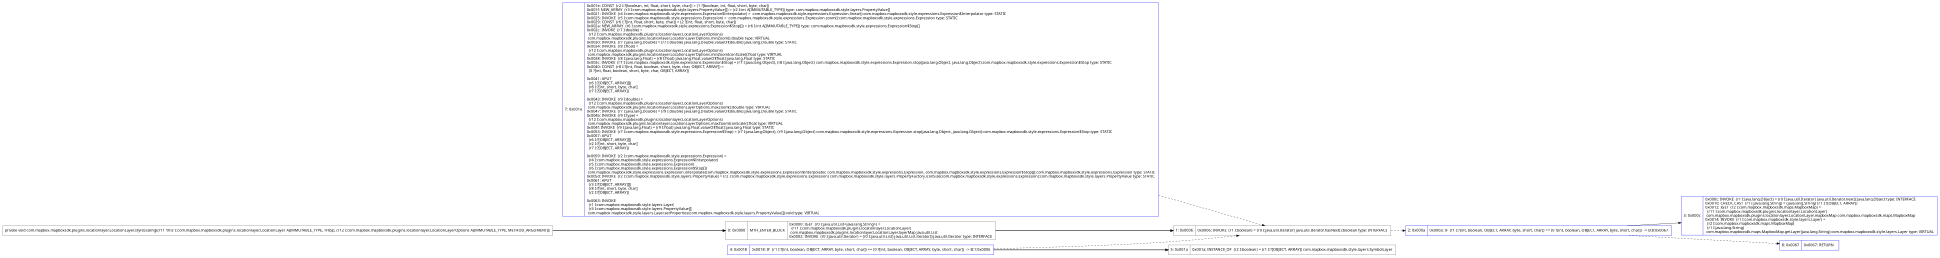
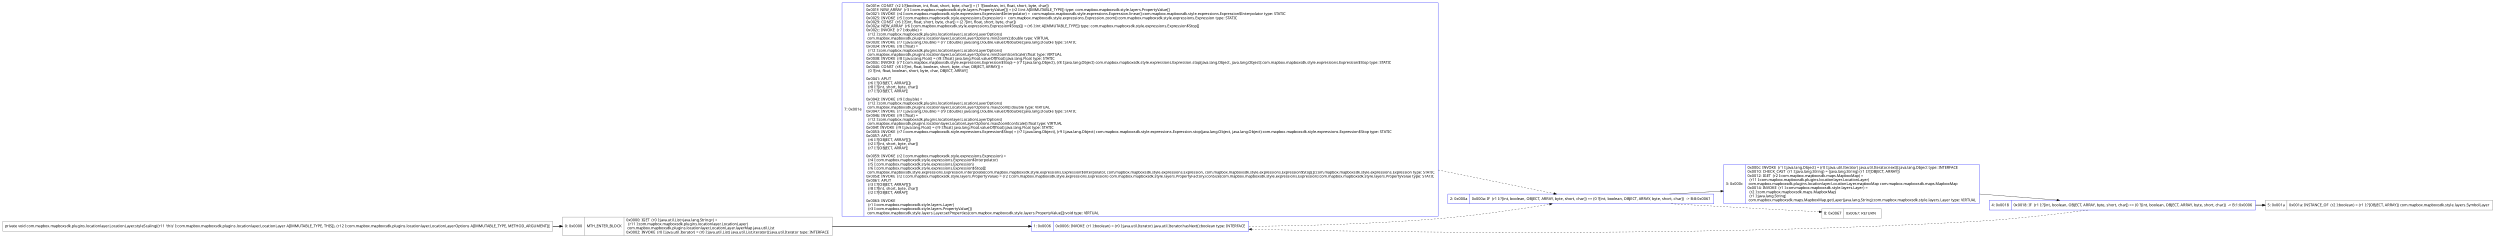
(613, 116) -> (893, 116)
none -> (2018, 197)
(1210, 210) -> (1496, 182)
(1282, 231) -> (1140, 226)
(1809, 245) -> (1852, 214)
